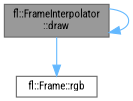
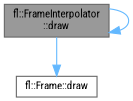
(57, 87) -> (57, 87)
